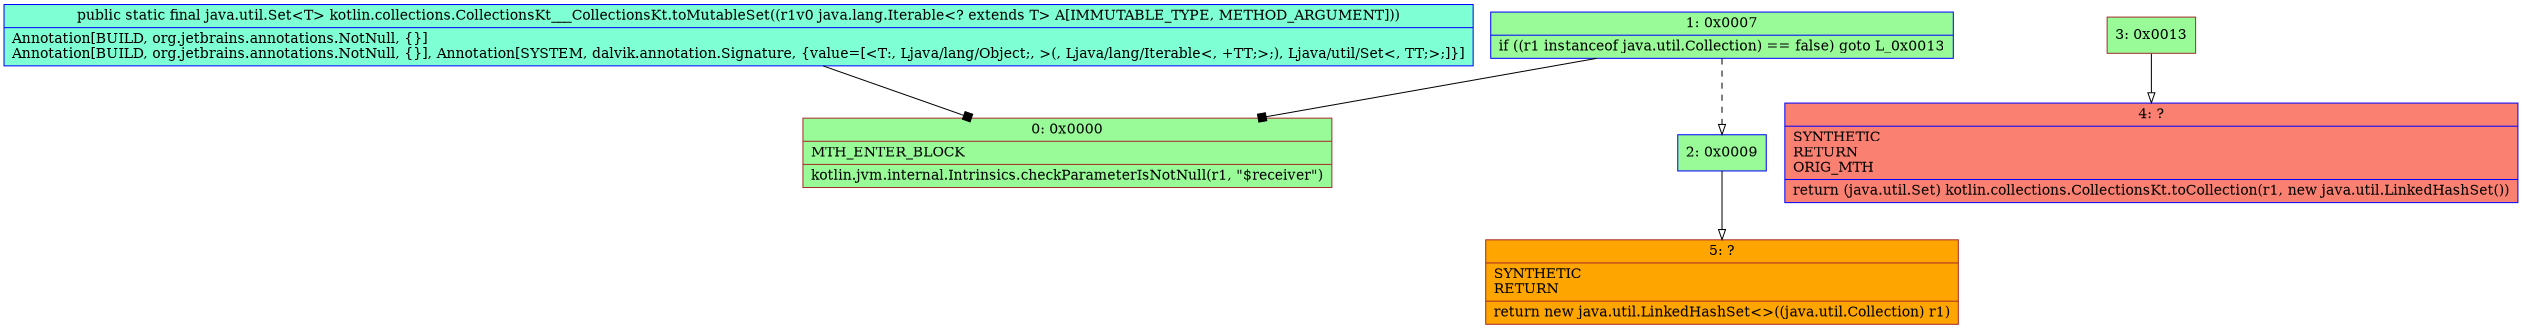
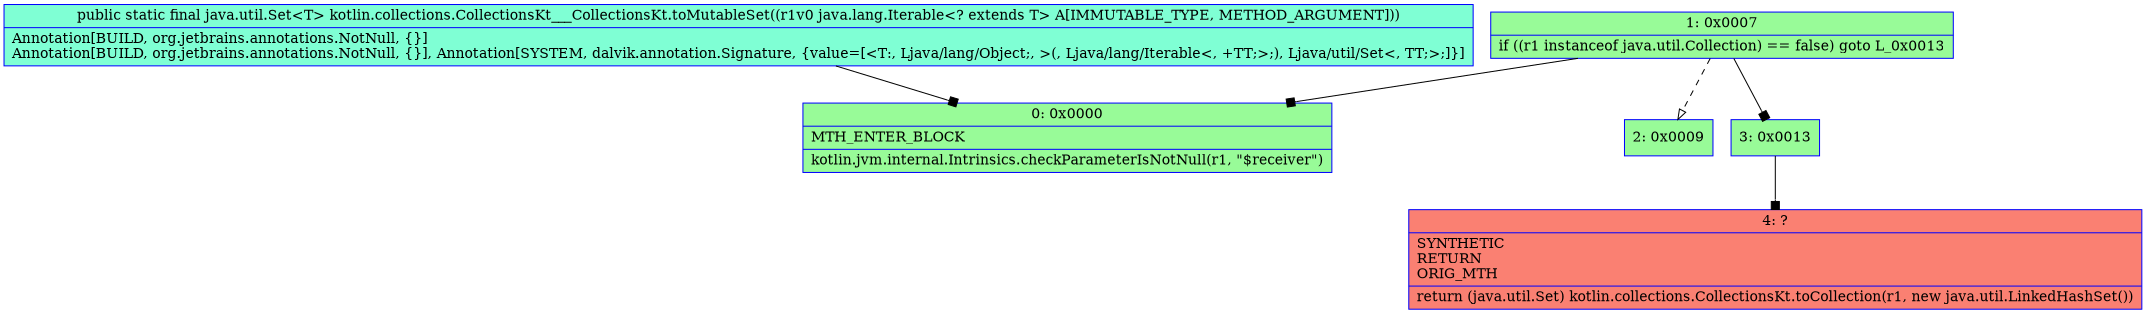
(2151, 35) -> (1775, 138)
(2151, 73) -> (1775, 178)
none -> (1748, 85)
(1067, 153) -> (1067, 138)
(1722, 282) -> none
